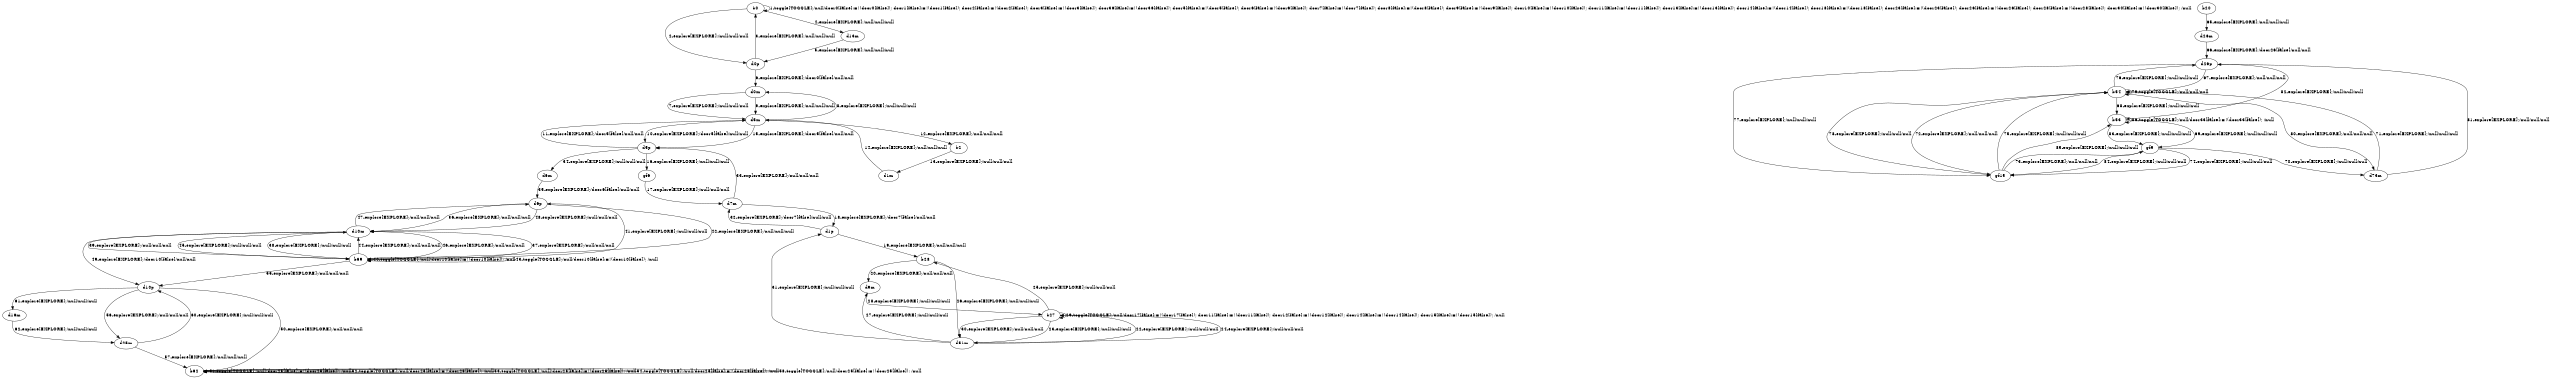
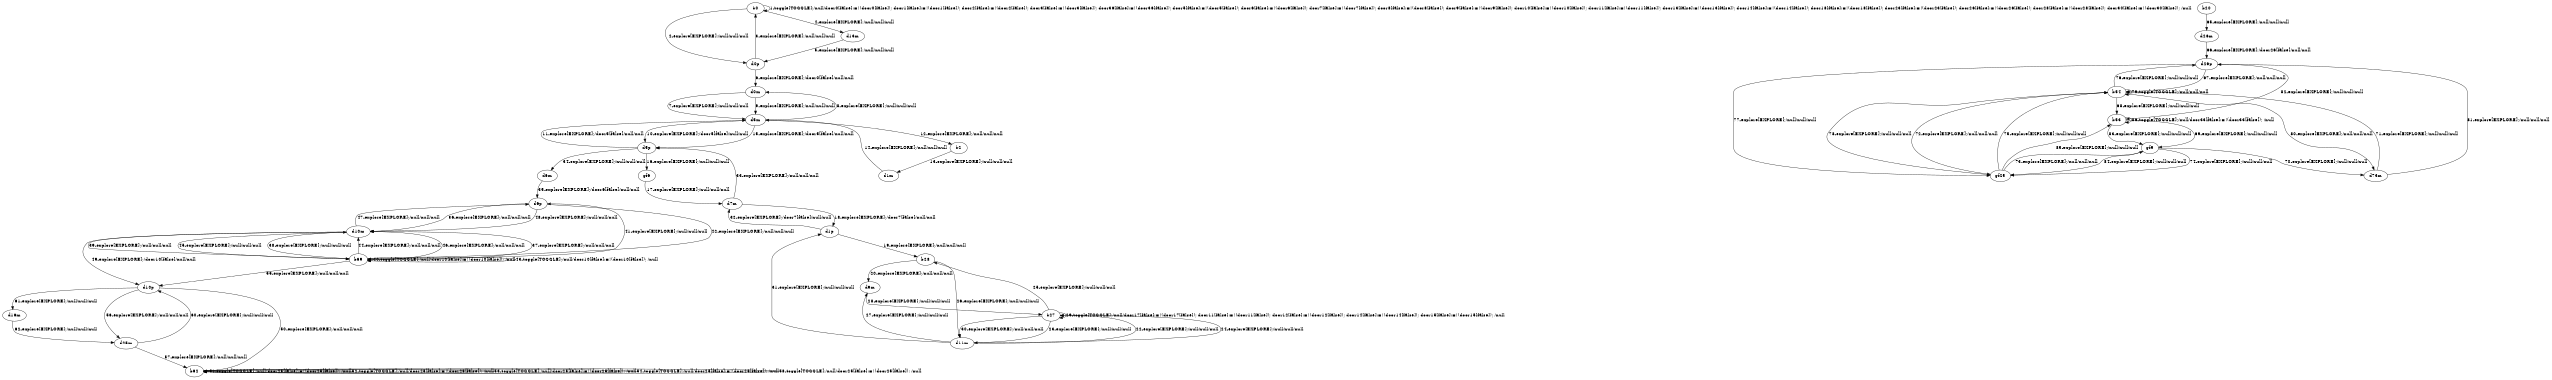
(2000, 176) -> (2000, 176)
(962, 343) -> (962, 343)
